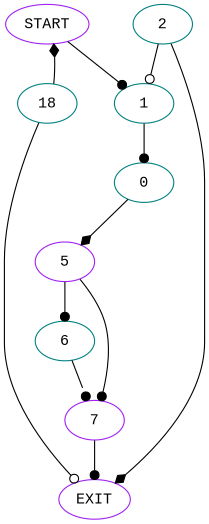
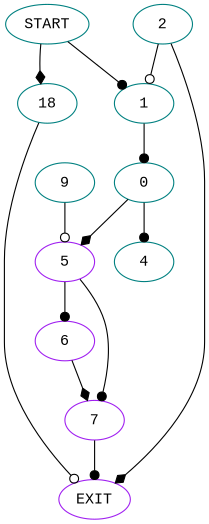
(47, 24) -> (47, 24)
(55, 71) -> (40, 57)
none -> (65, 183)
none -> (144, 262)
(65, 341) -> (65, 341)
(77, 374) -> (77, 374)
